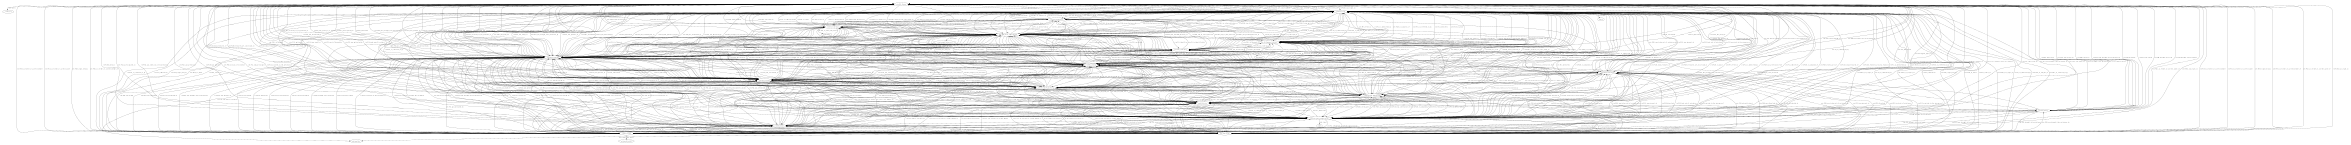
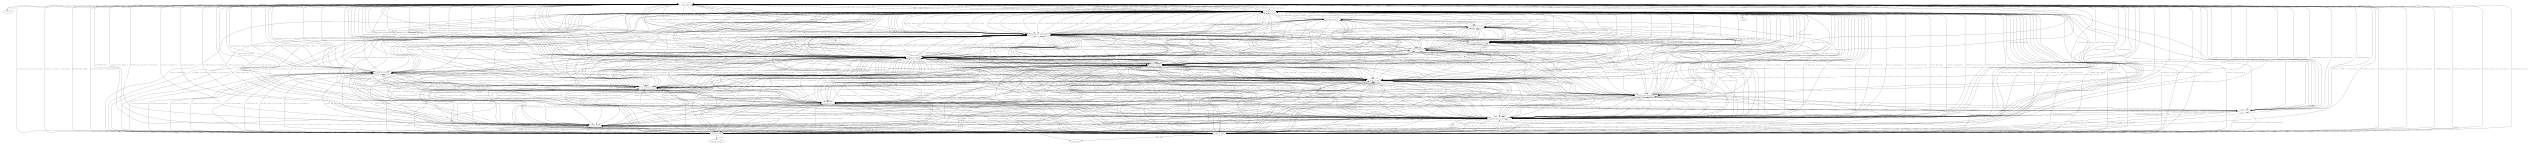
(1197, 72) -> (1445, 106)
